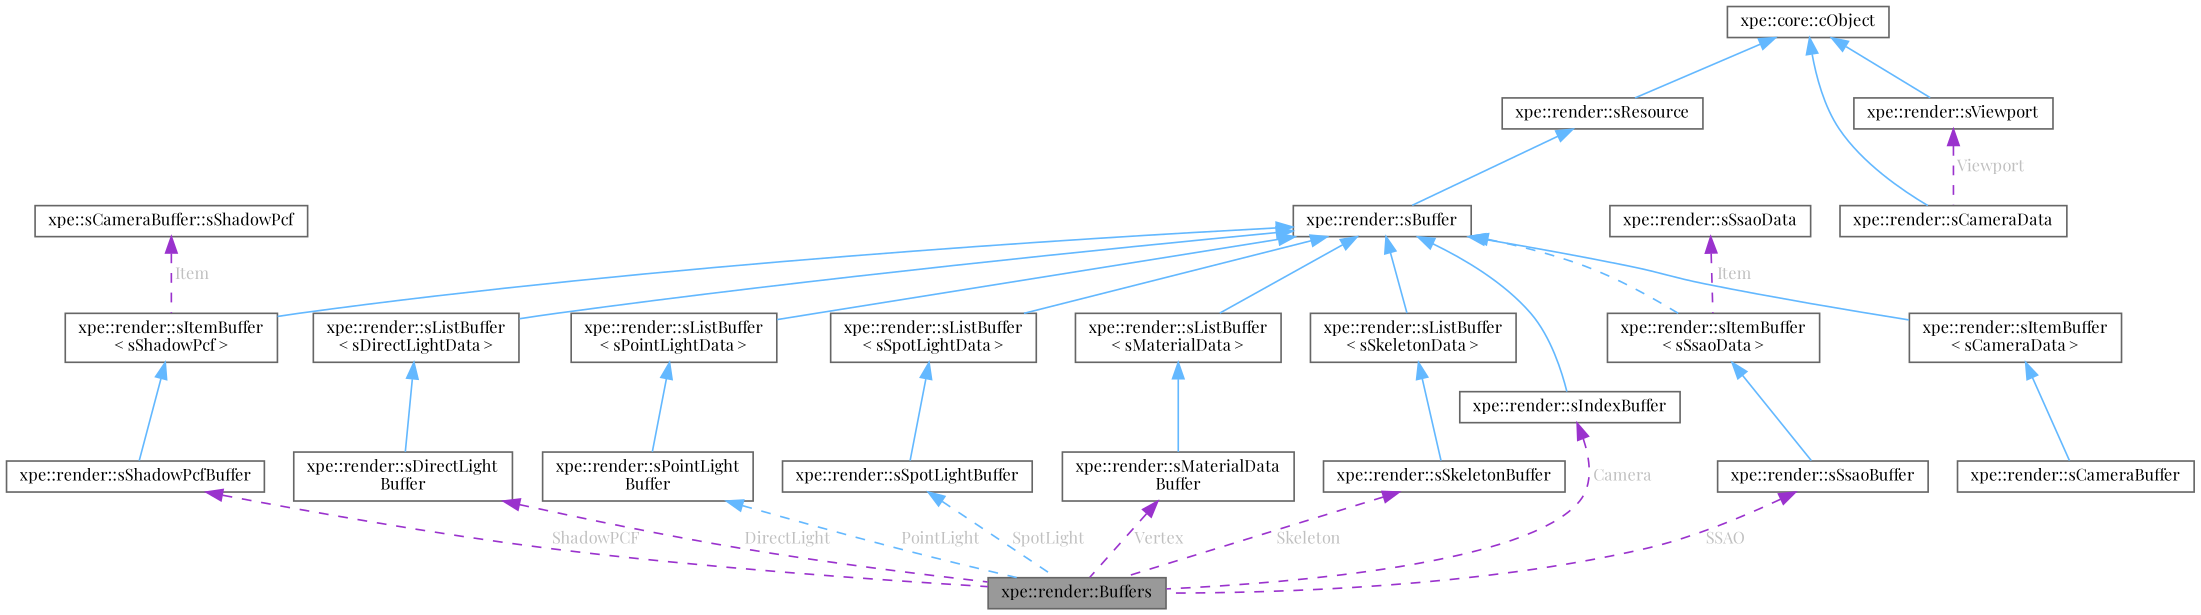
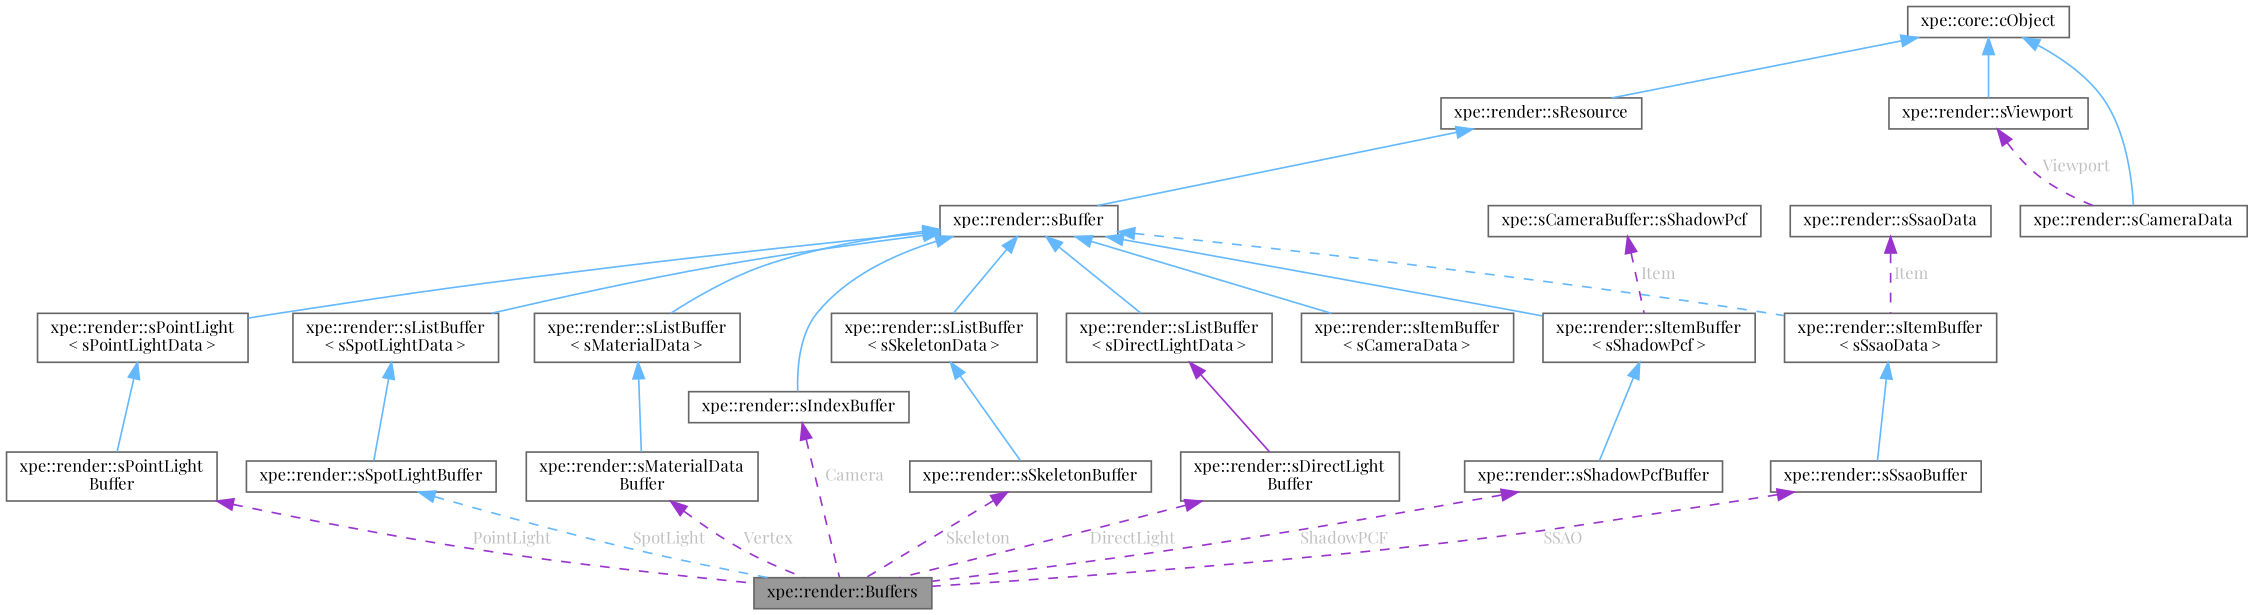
(674, 338) -> (143, 338)
(409, 415) -> (1235, 413)
(2076, 477) -> none
(879, 543) -> (492, 552)
